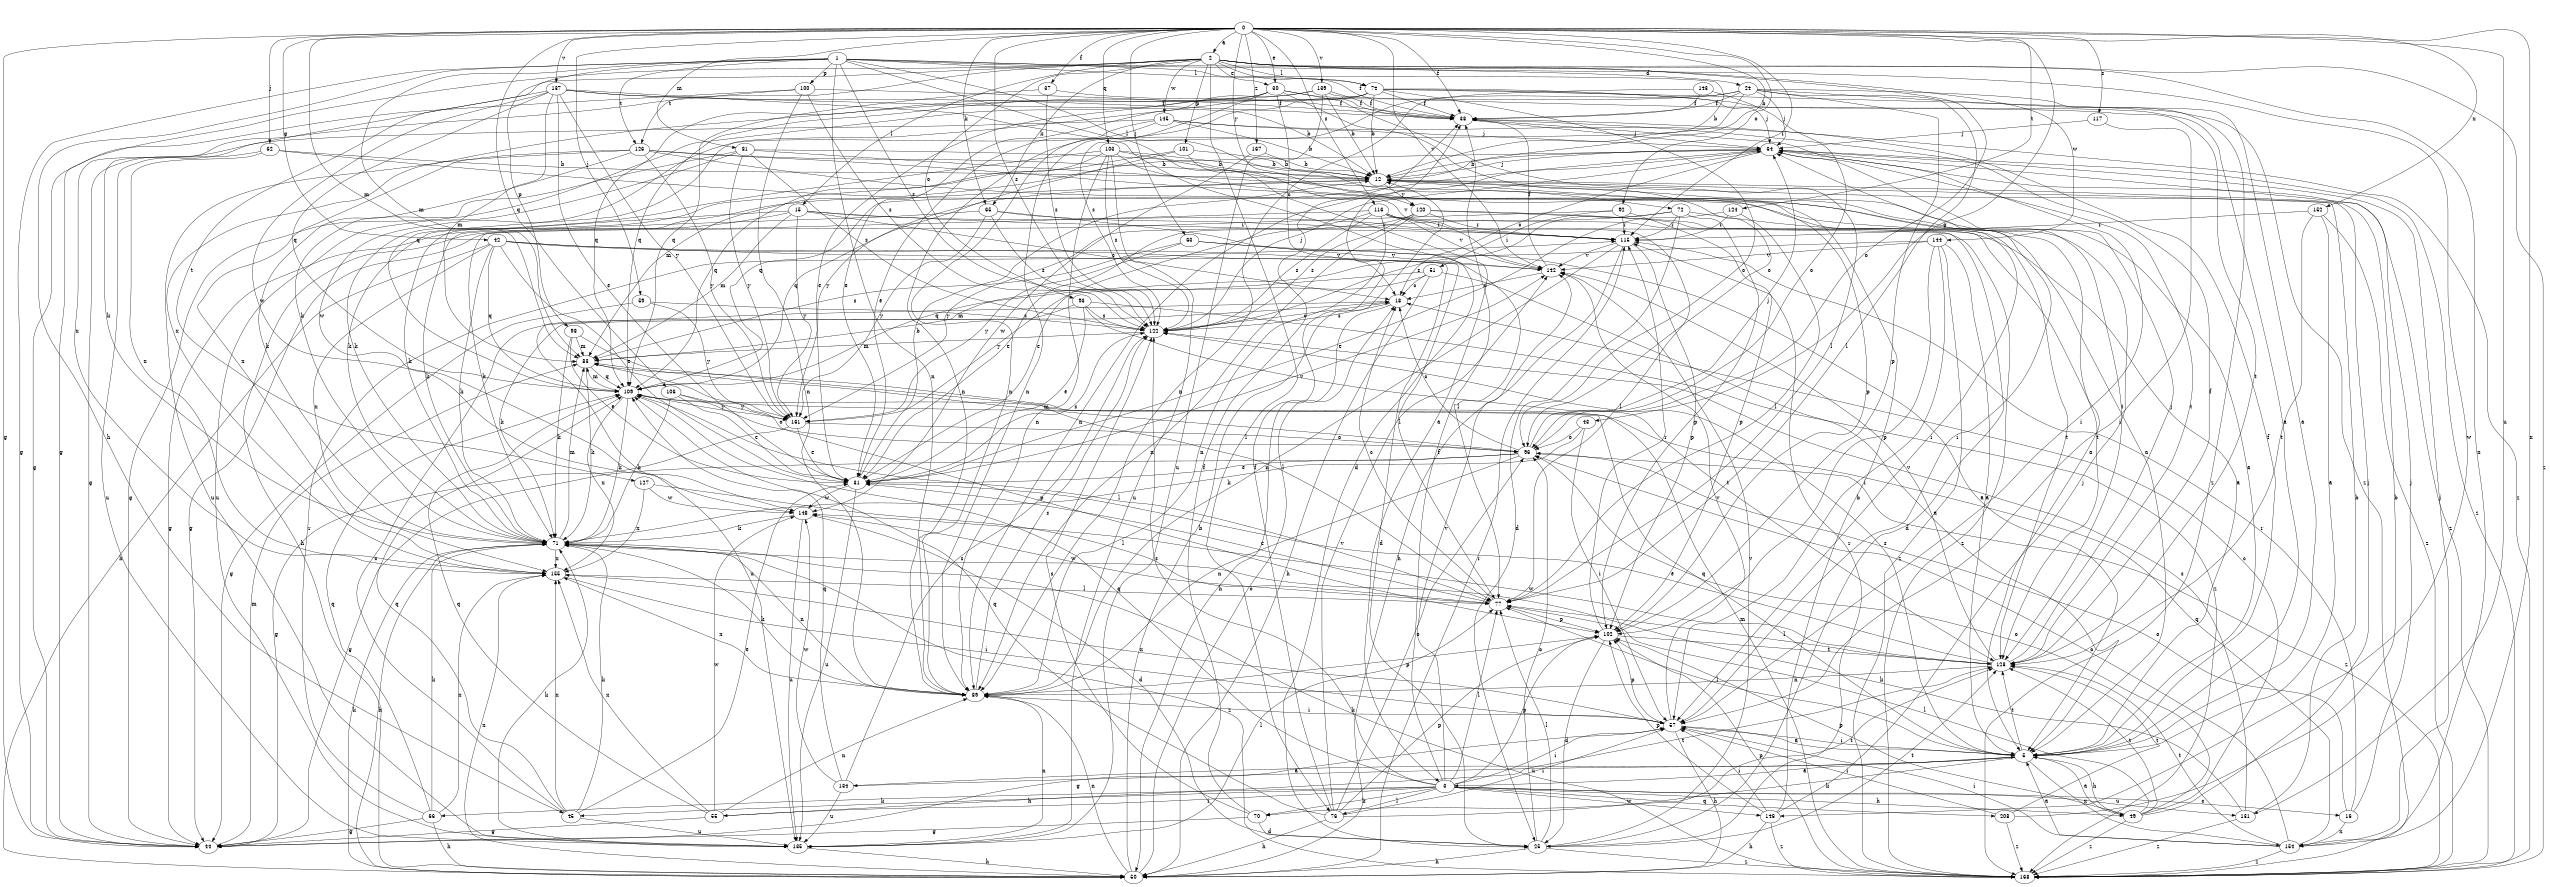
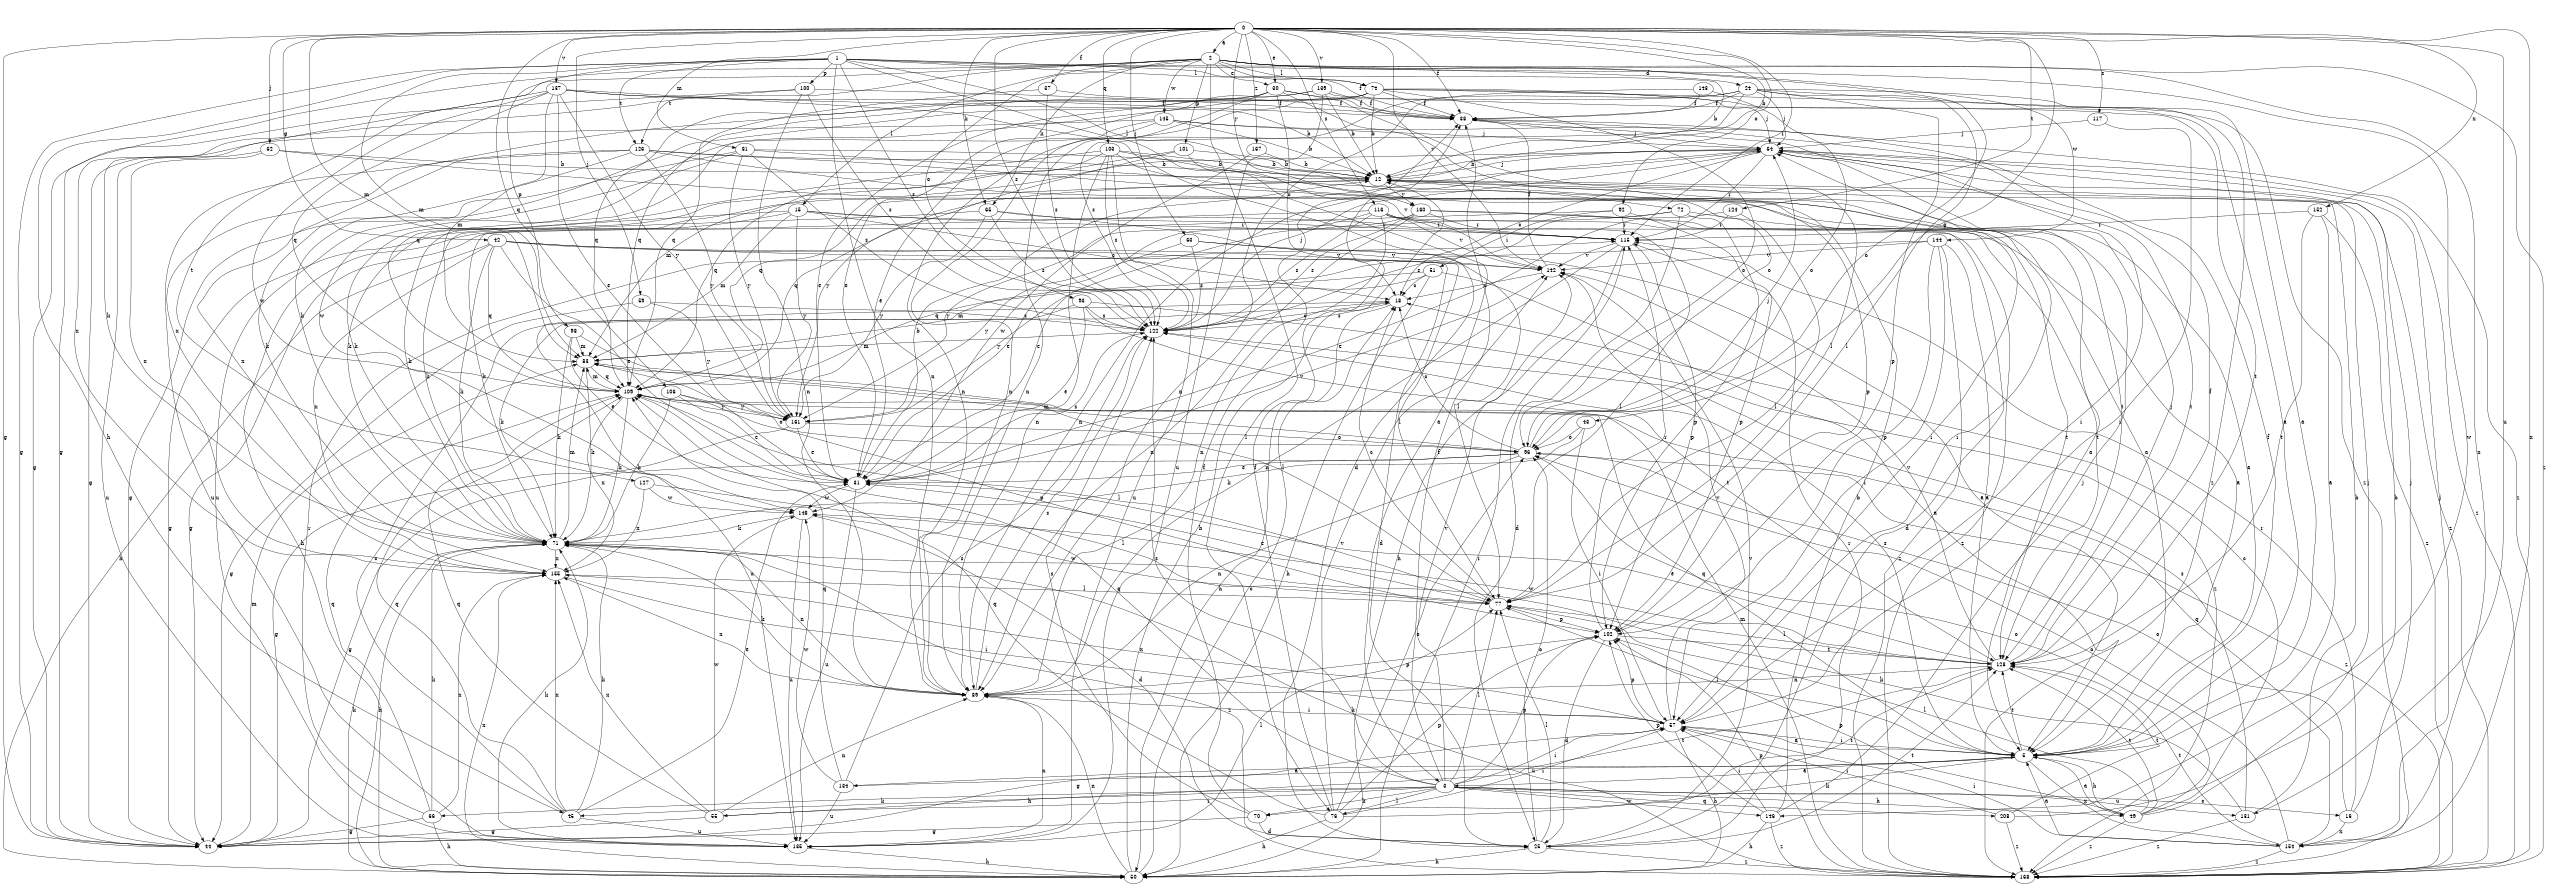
(1421, 210) -> (1421, 210)
(1660, 231) -> (1709, 208)
(888, 290) -> (1200, 297)
